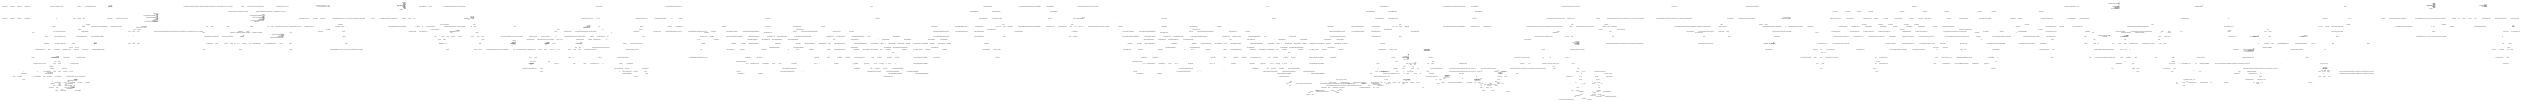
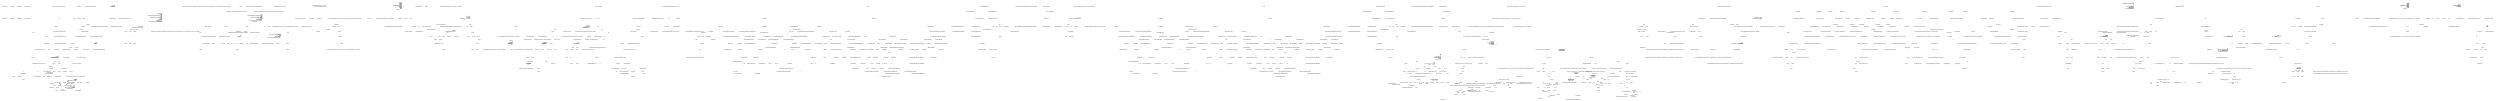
(1600, 31) -> (1643, 30)
none -> (2074, 50)
